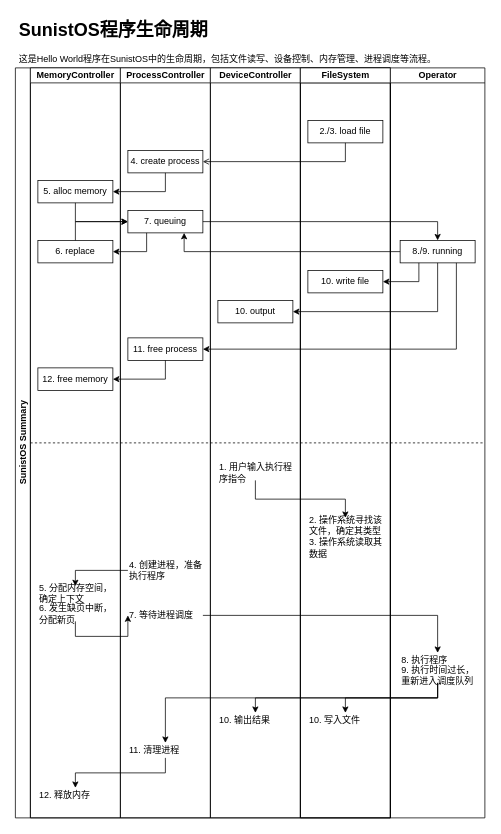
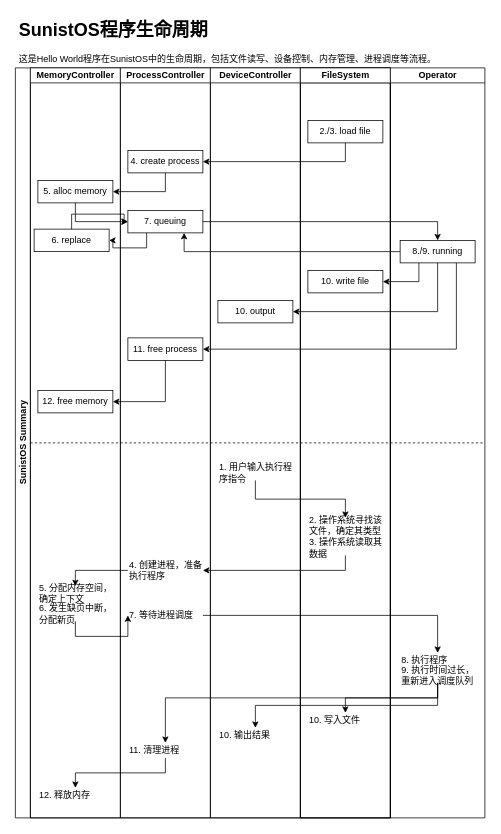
(207, 162) -> (208, 162)
(75, 252) -> (72, 240)
(75, 379) -> (75, 402)
none -> (284, 570)
(255, 720) -> (255, 735)
